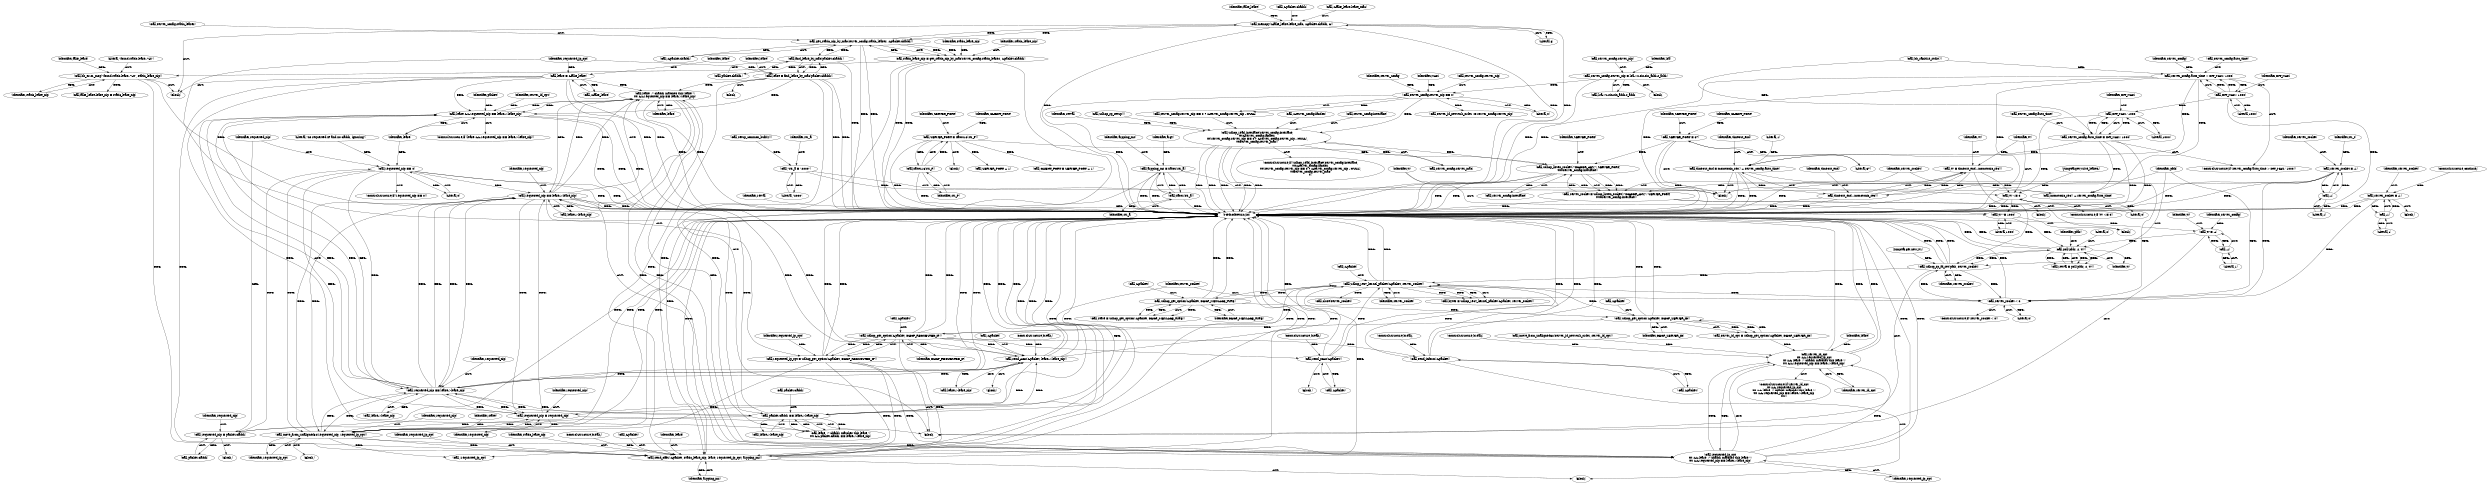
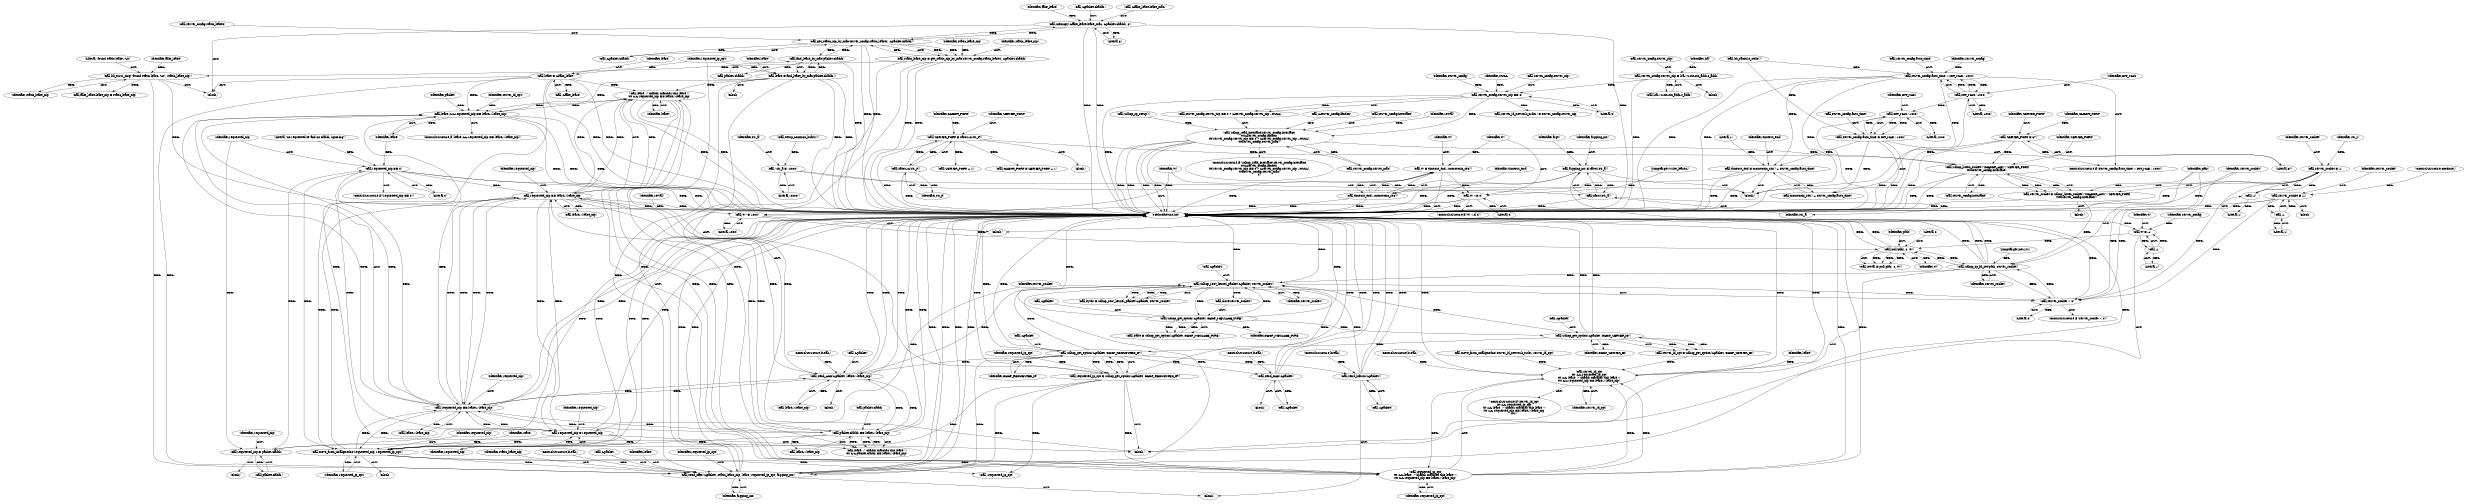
(1428, 76) -> (1496, 76)
(2062, 259) -> none
(1224, 309) -> (1218, 310)
